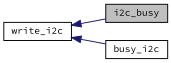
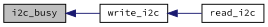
(93, 21) -> (88, 13)
(137, 50) -> (233, 13)
